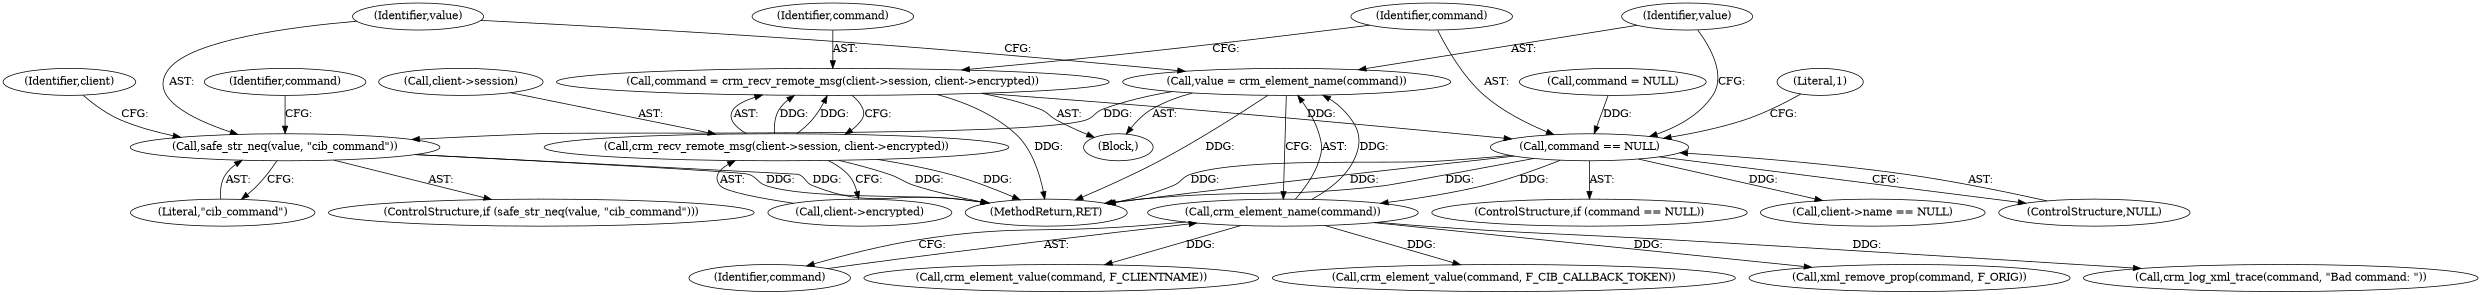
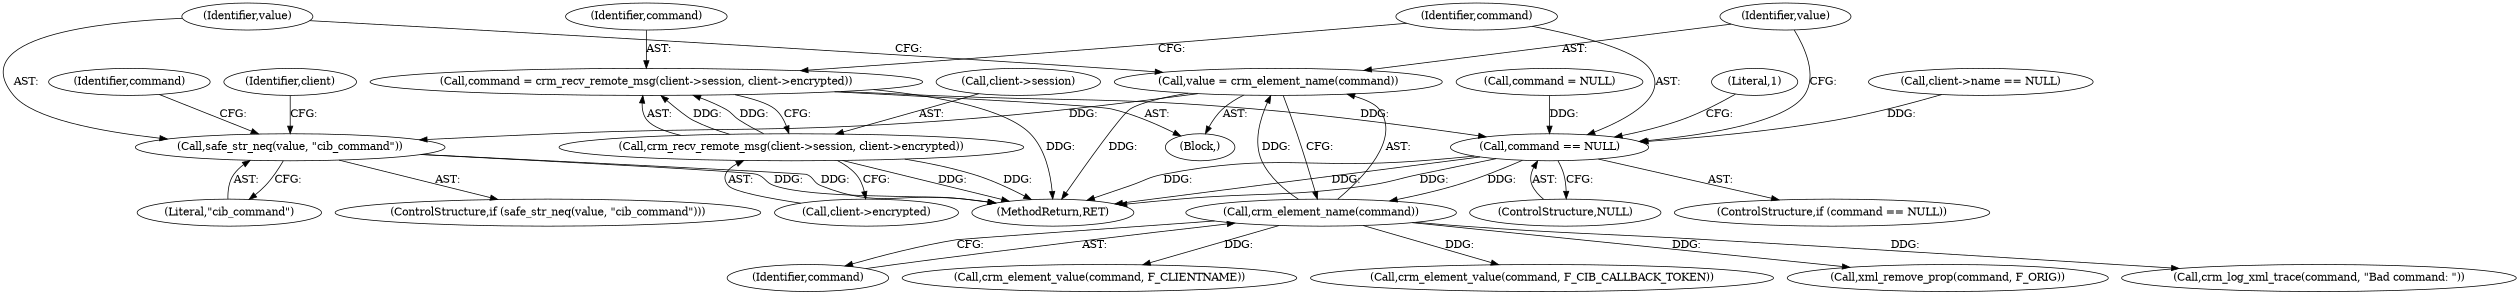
(1727, 179) -> (1796, 126)
